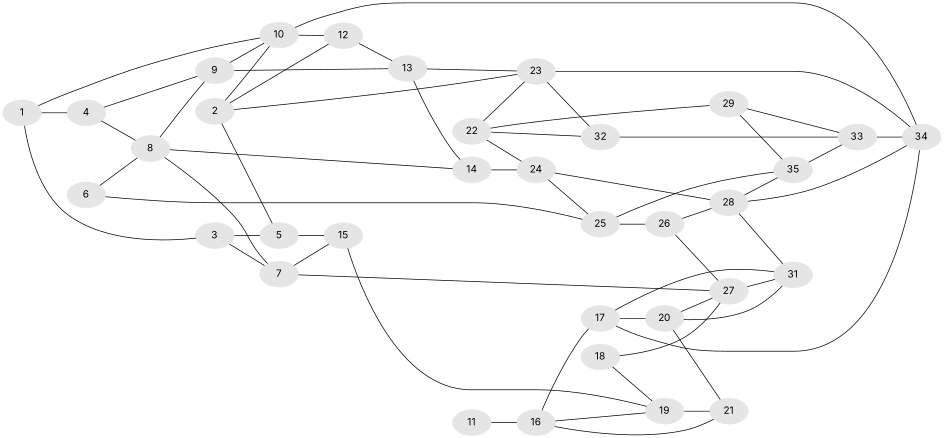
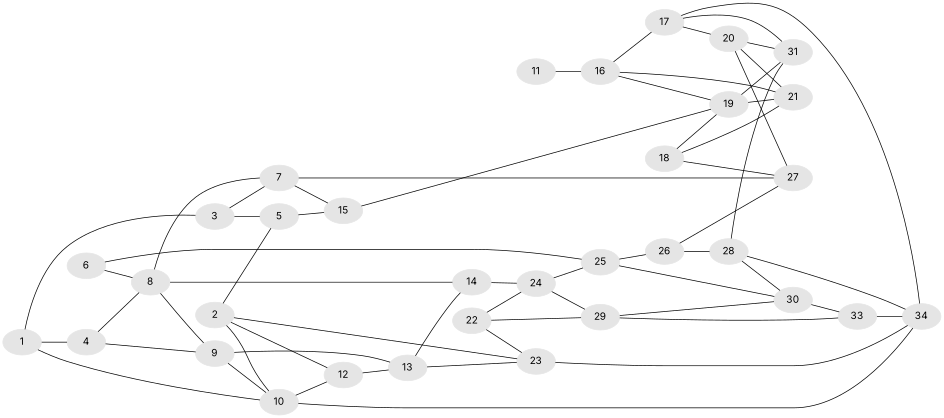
none -> (732, 132)
(600, 137) -> none
(793, 170) -> (793, 300)
(632, 186) -> (568, 300)
(761, 283) -> (761, 78)
